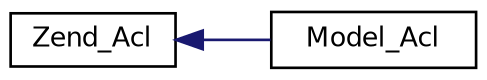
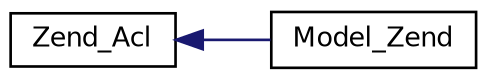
(374, 40) -> (374, 40)
